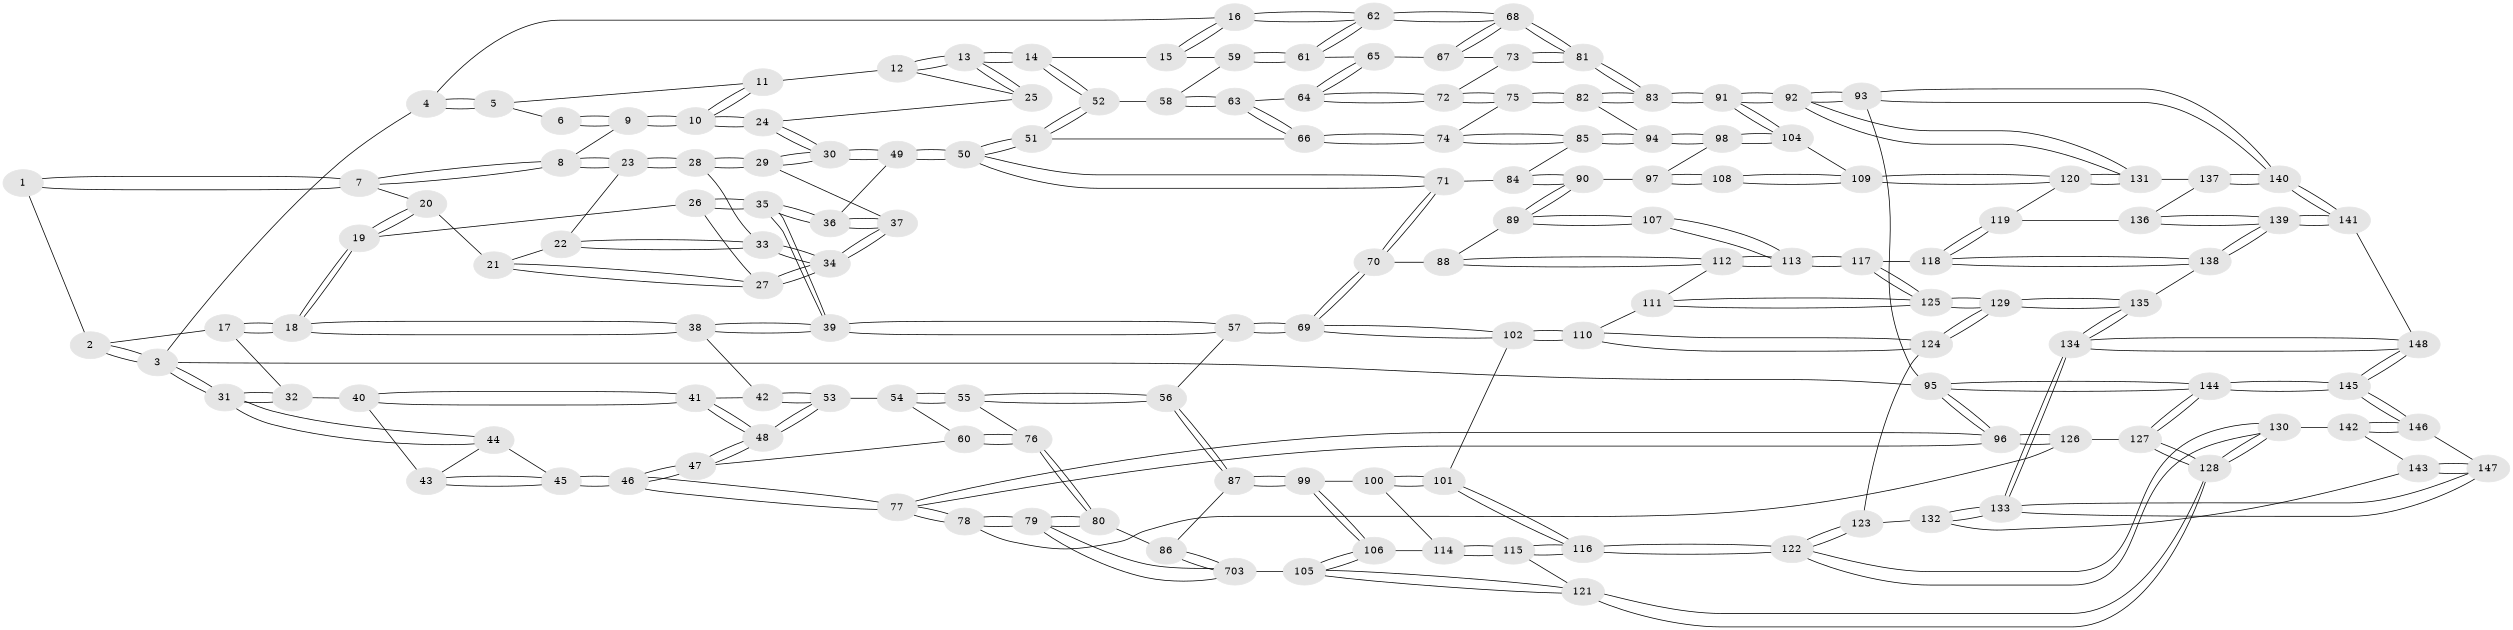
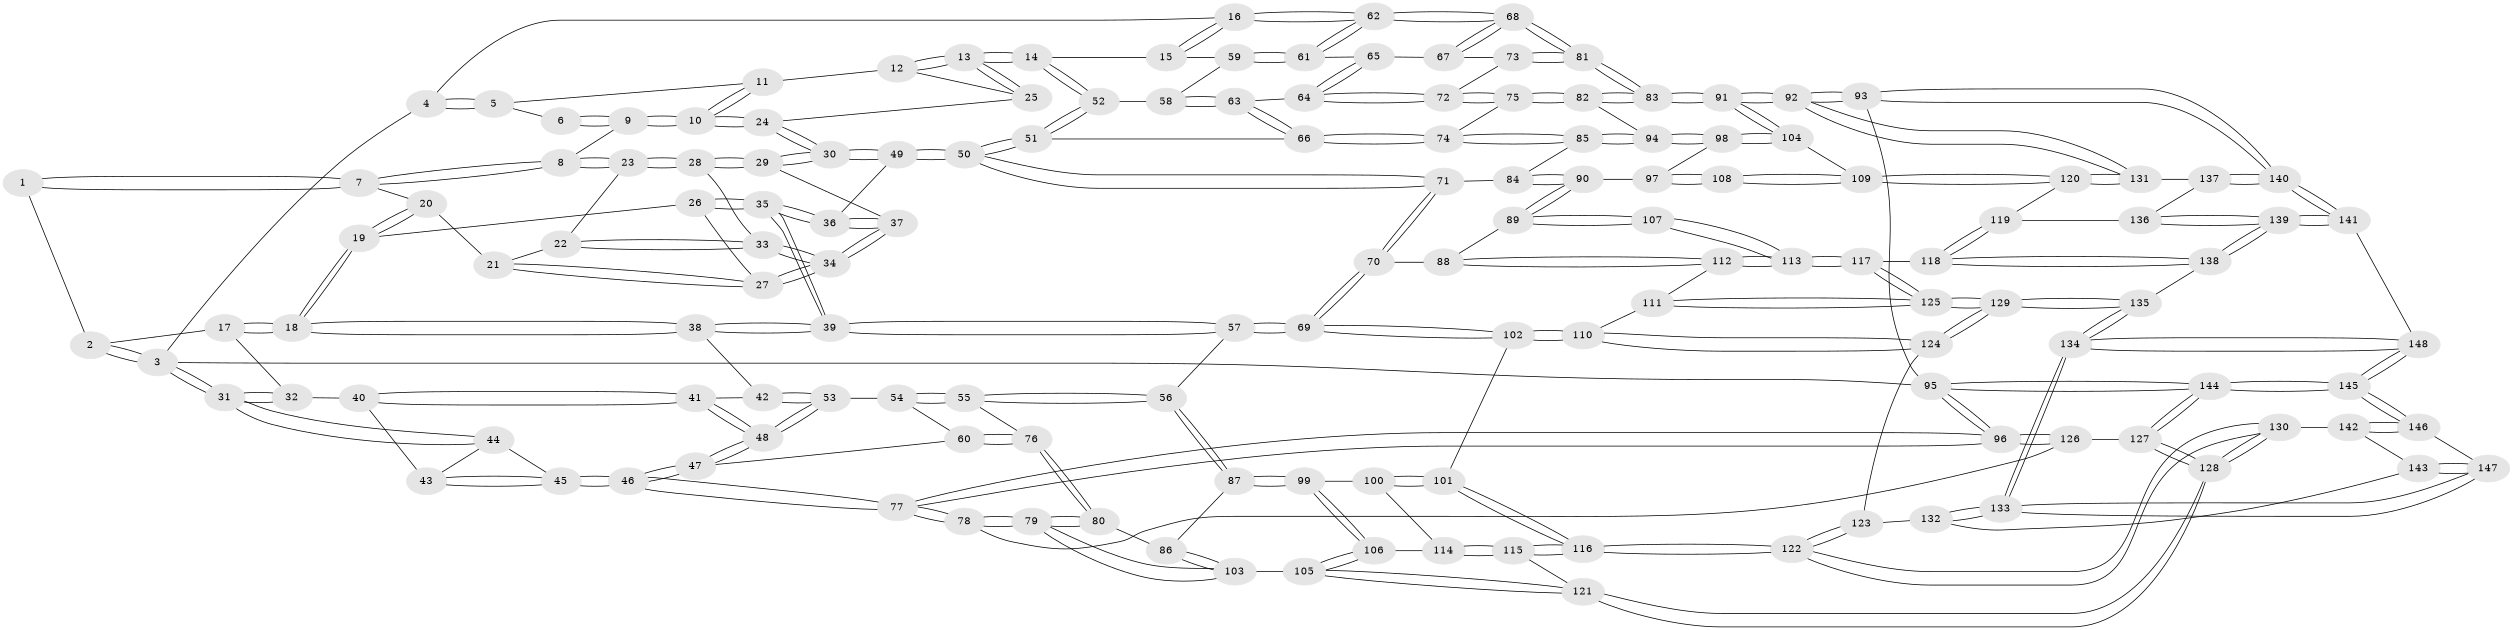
(1235, 572) -> (1235, 572)
